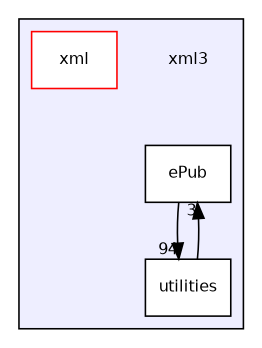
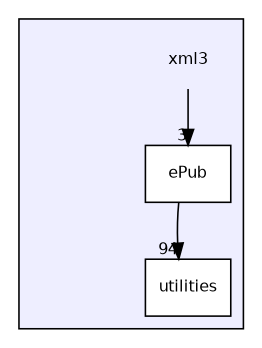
(74, 60) -> none
(199, 239) -> (188, 109)
